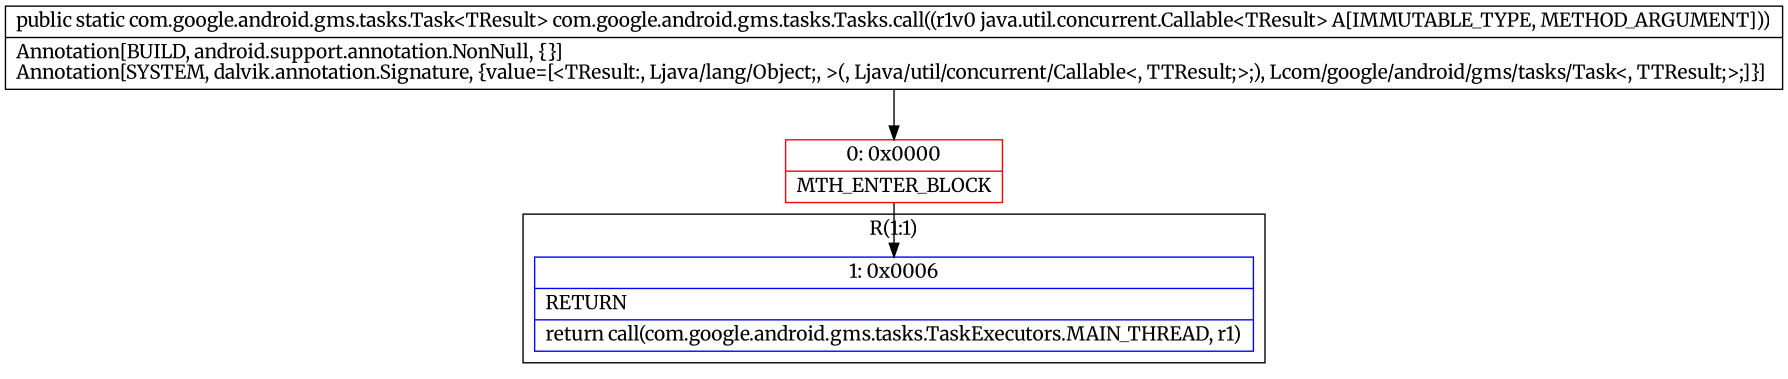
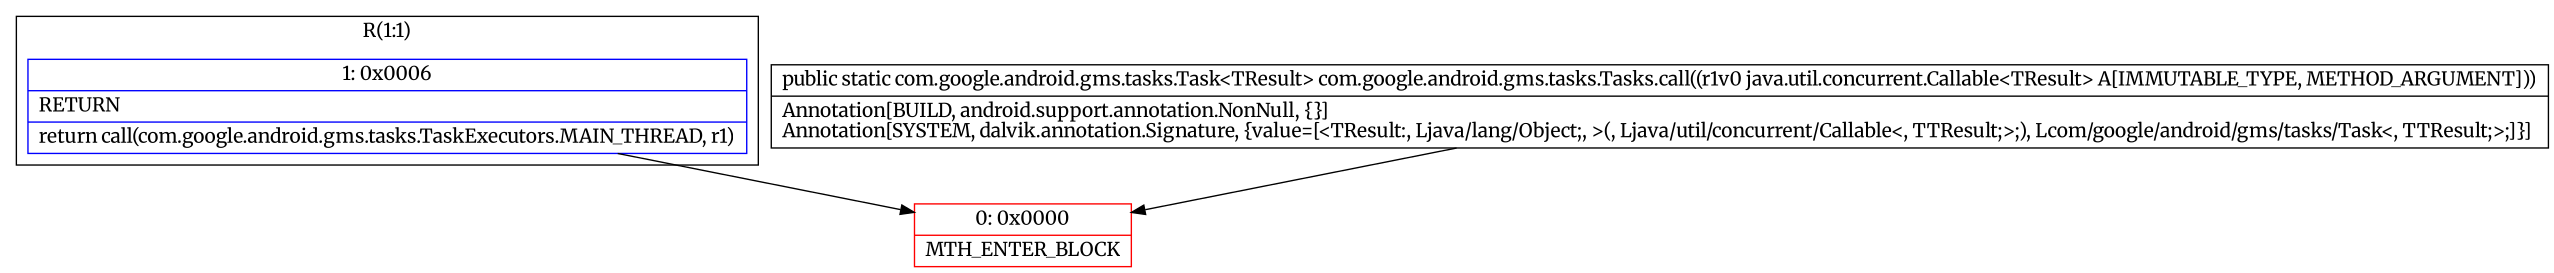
(894, 223) -> (759, 182)
